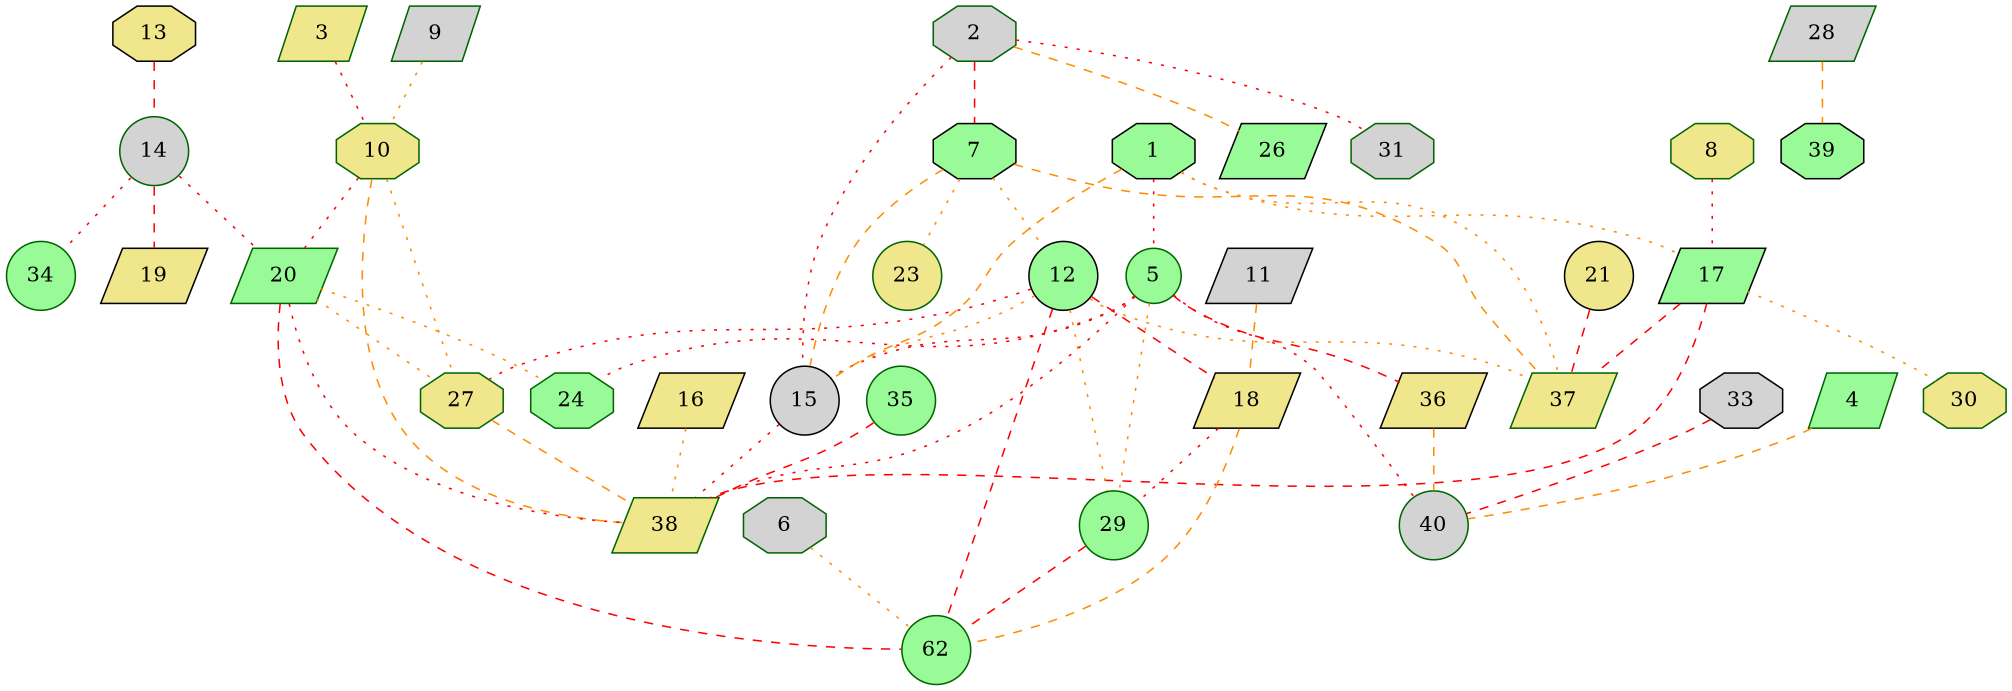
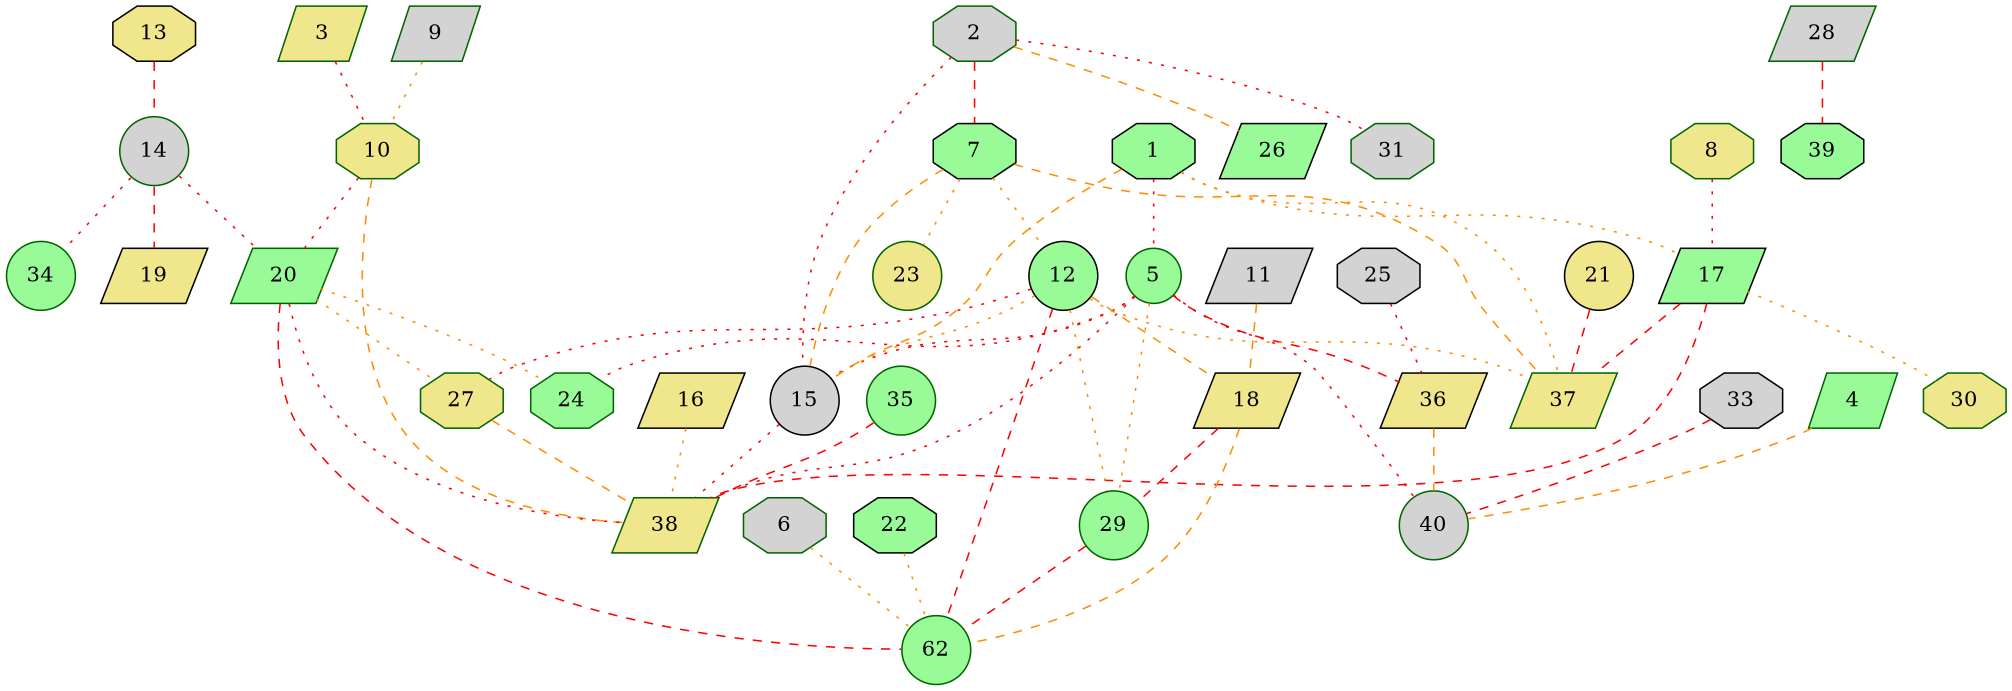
(1822, 92) -> (1822, 92)
(420, 276) -> none
none -> (1379, 276)
(1156, 340) -> (1156, 340)
(1179, 465) -> (1179, 465)
none -> (895, 525)
